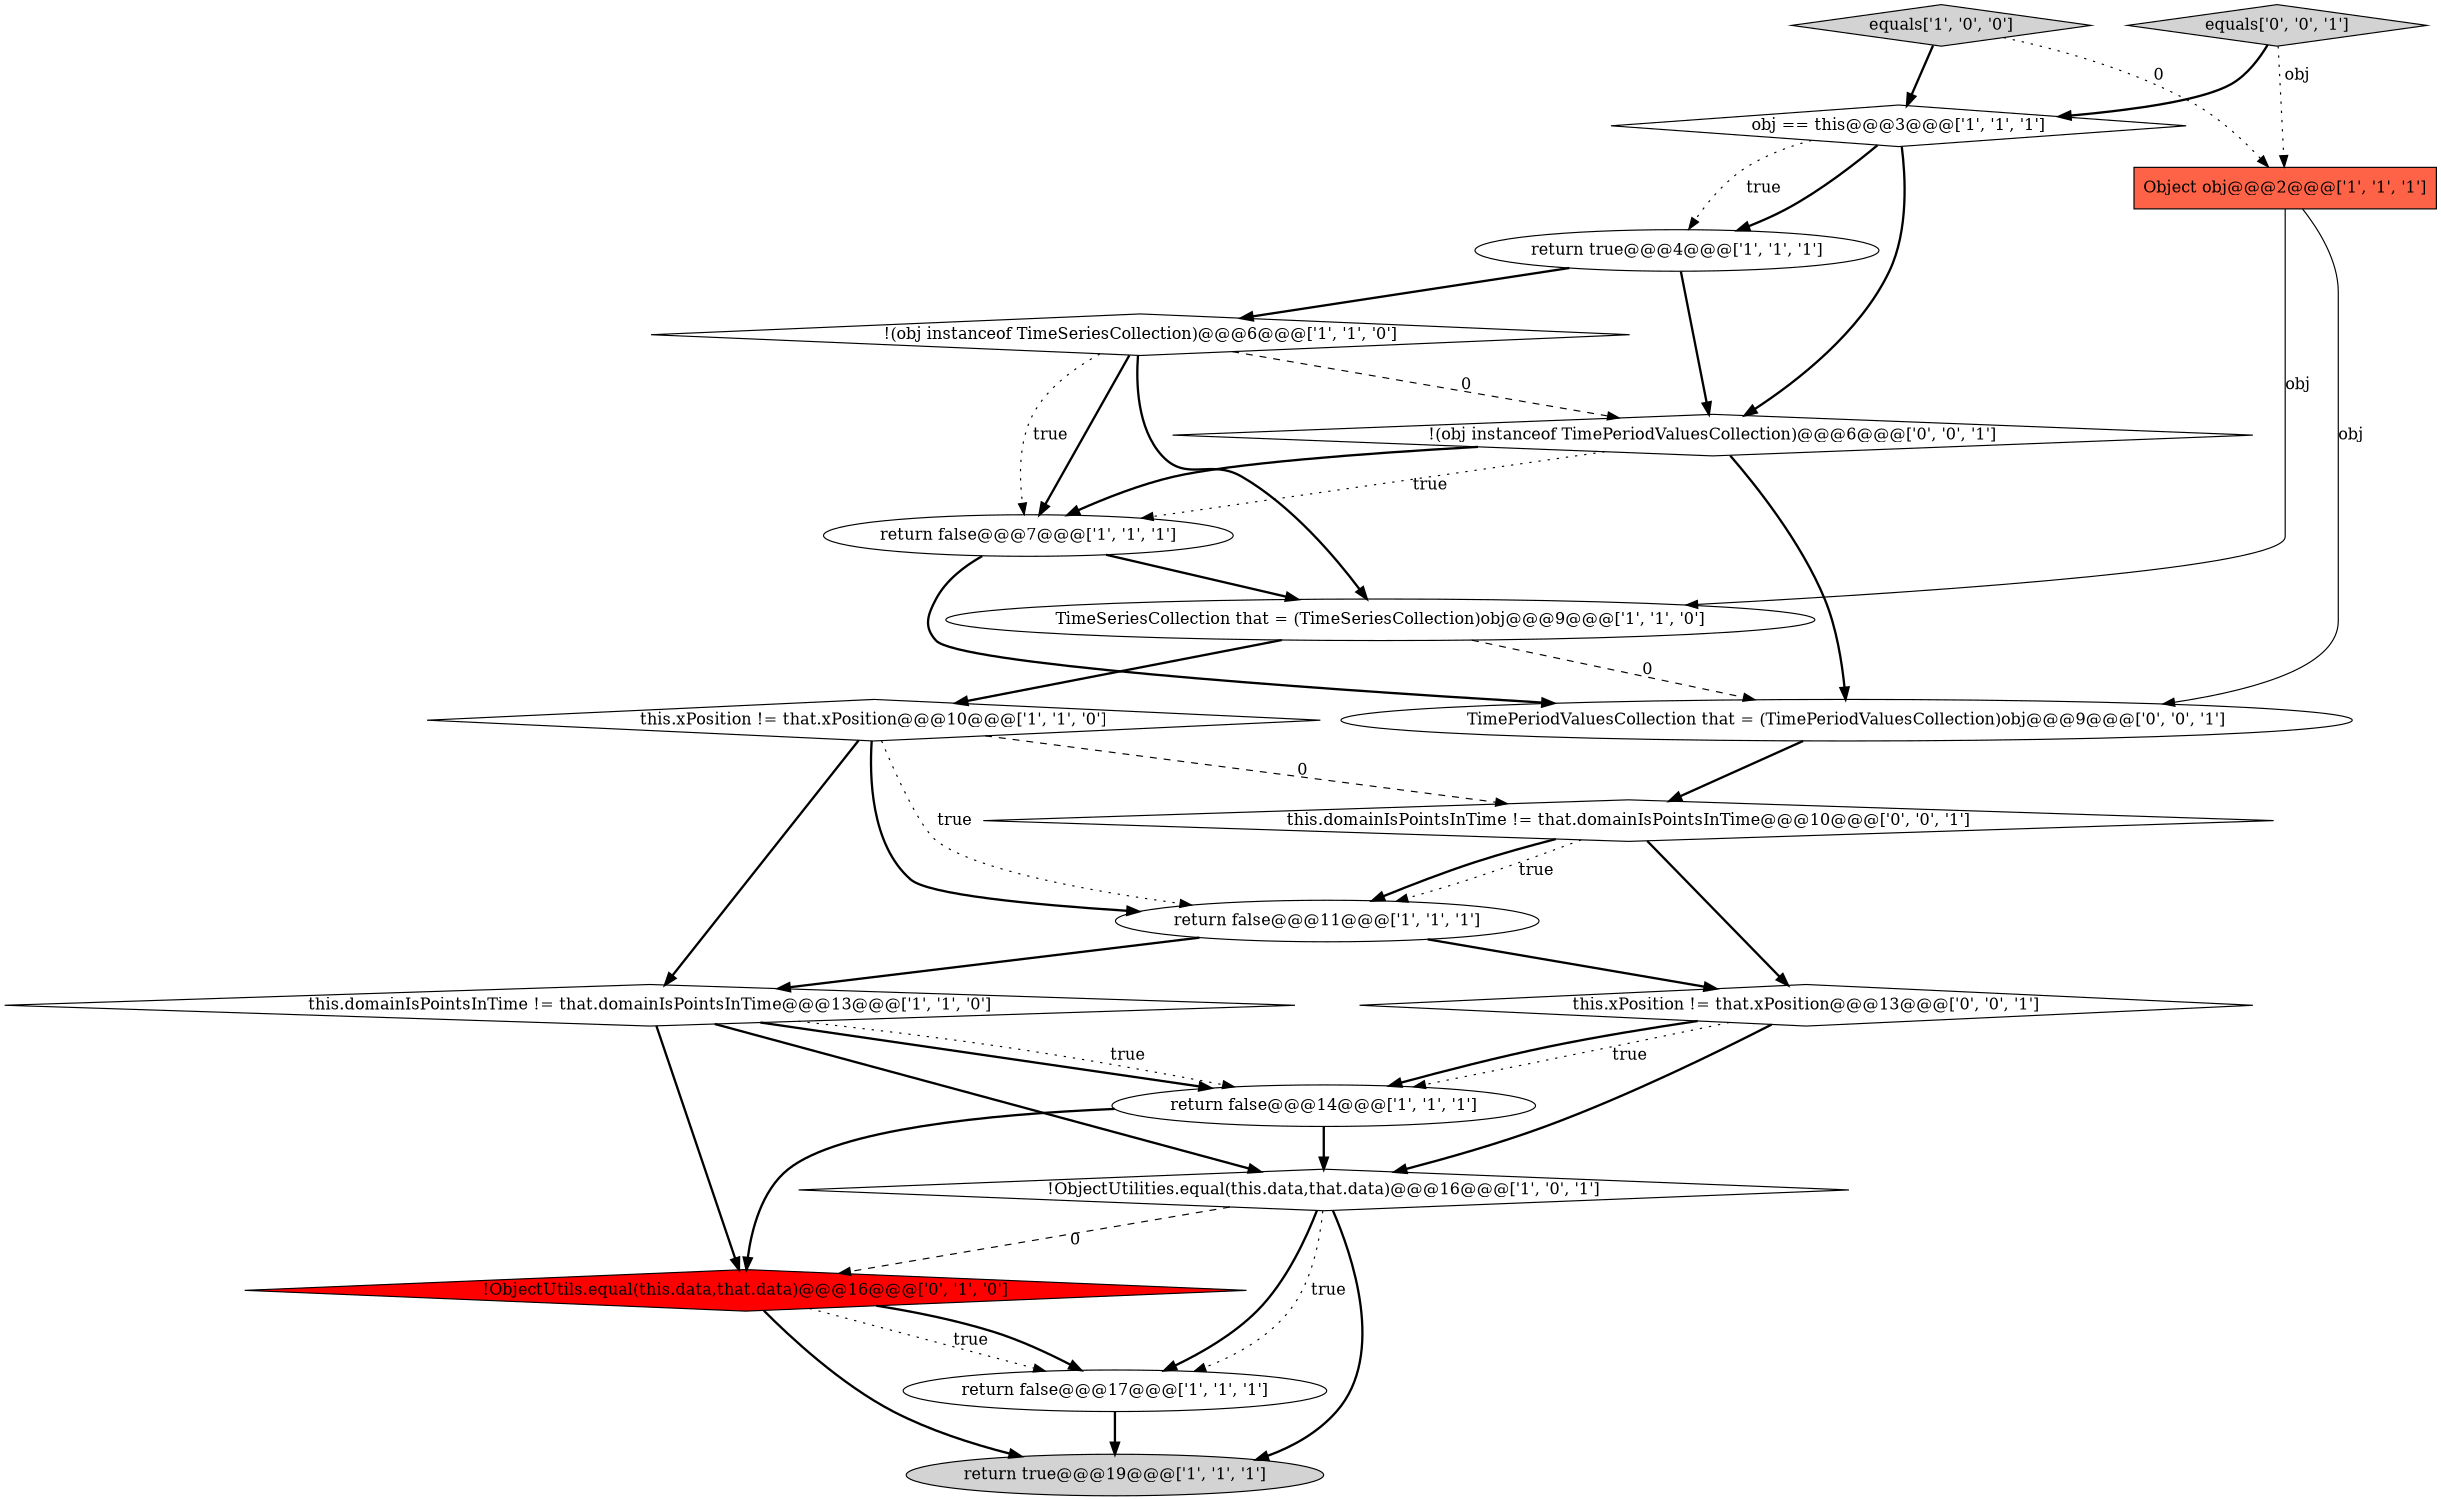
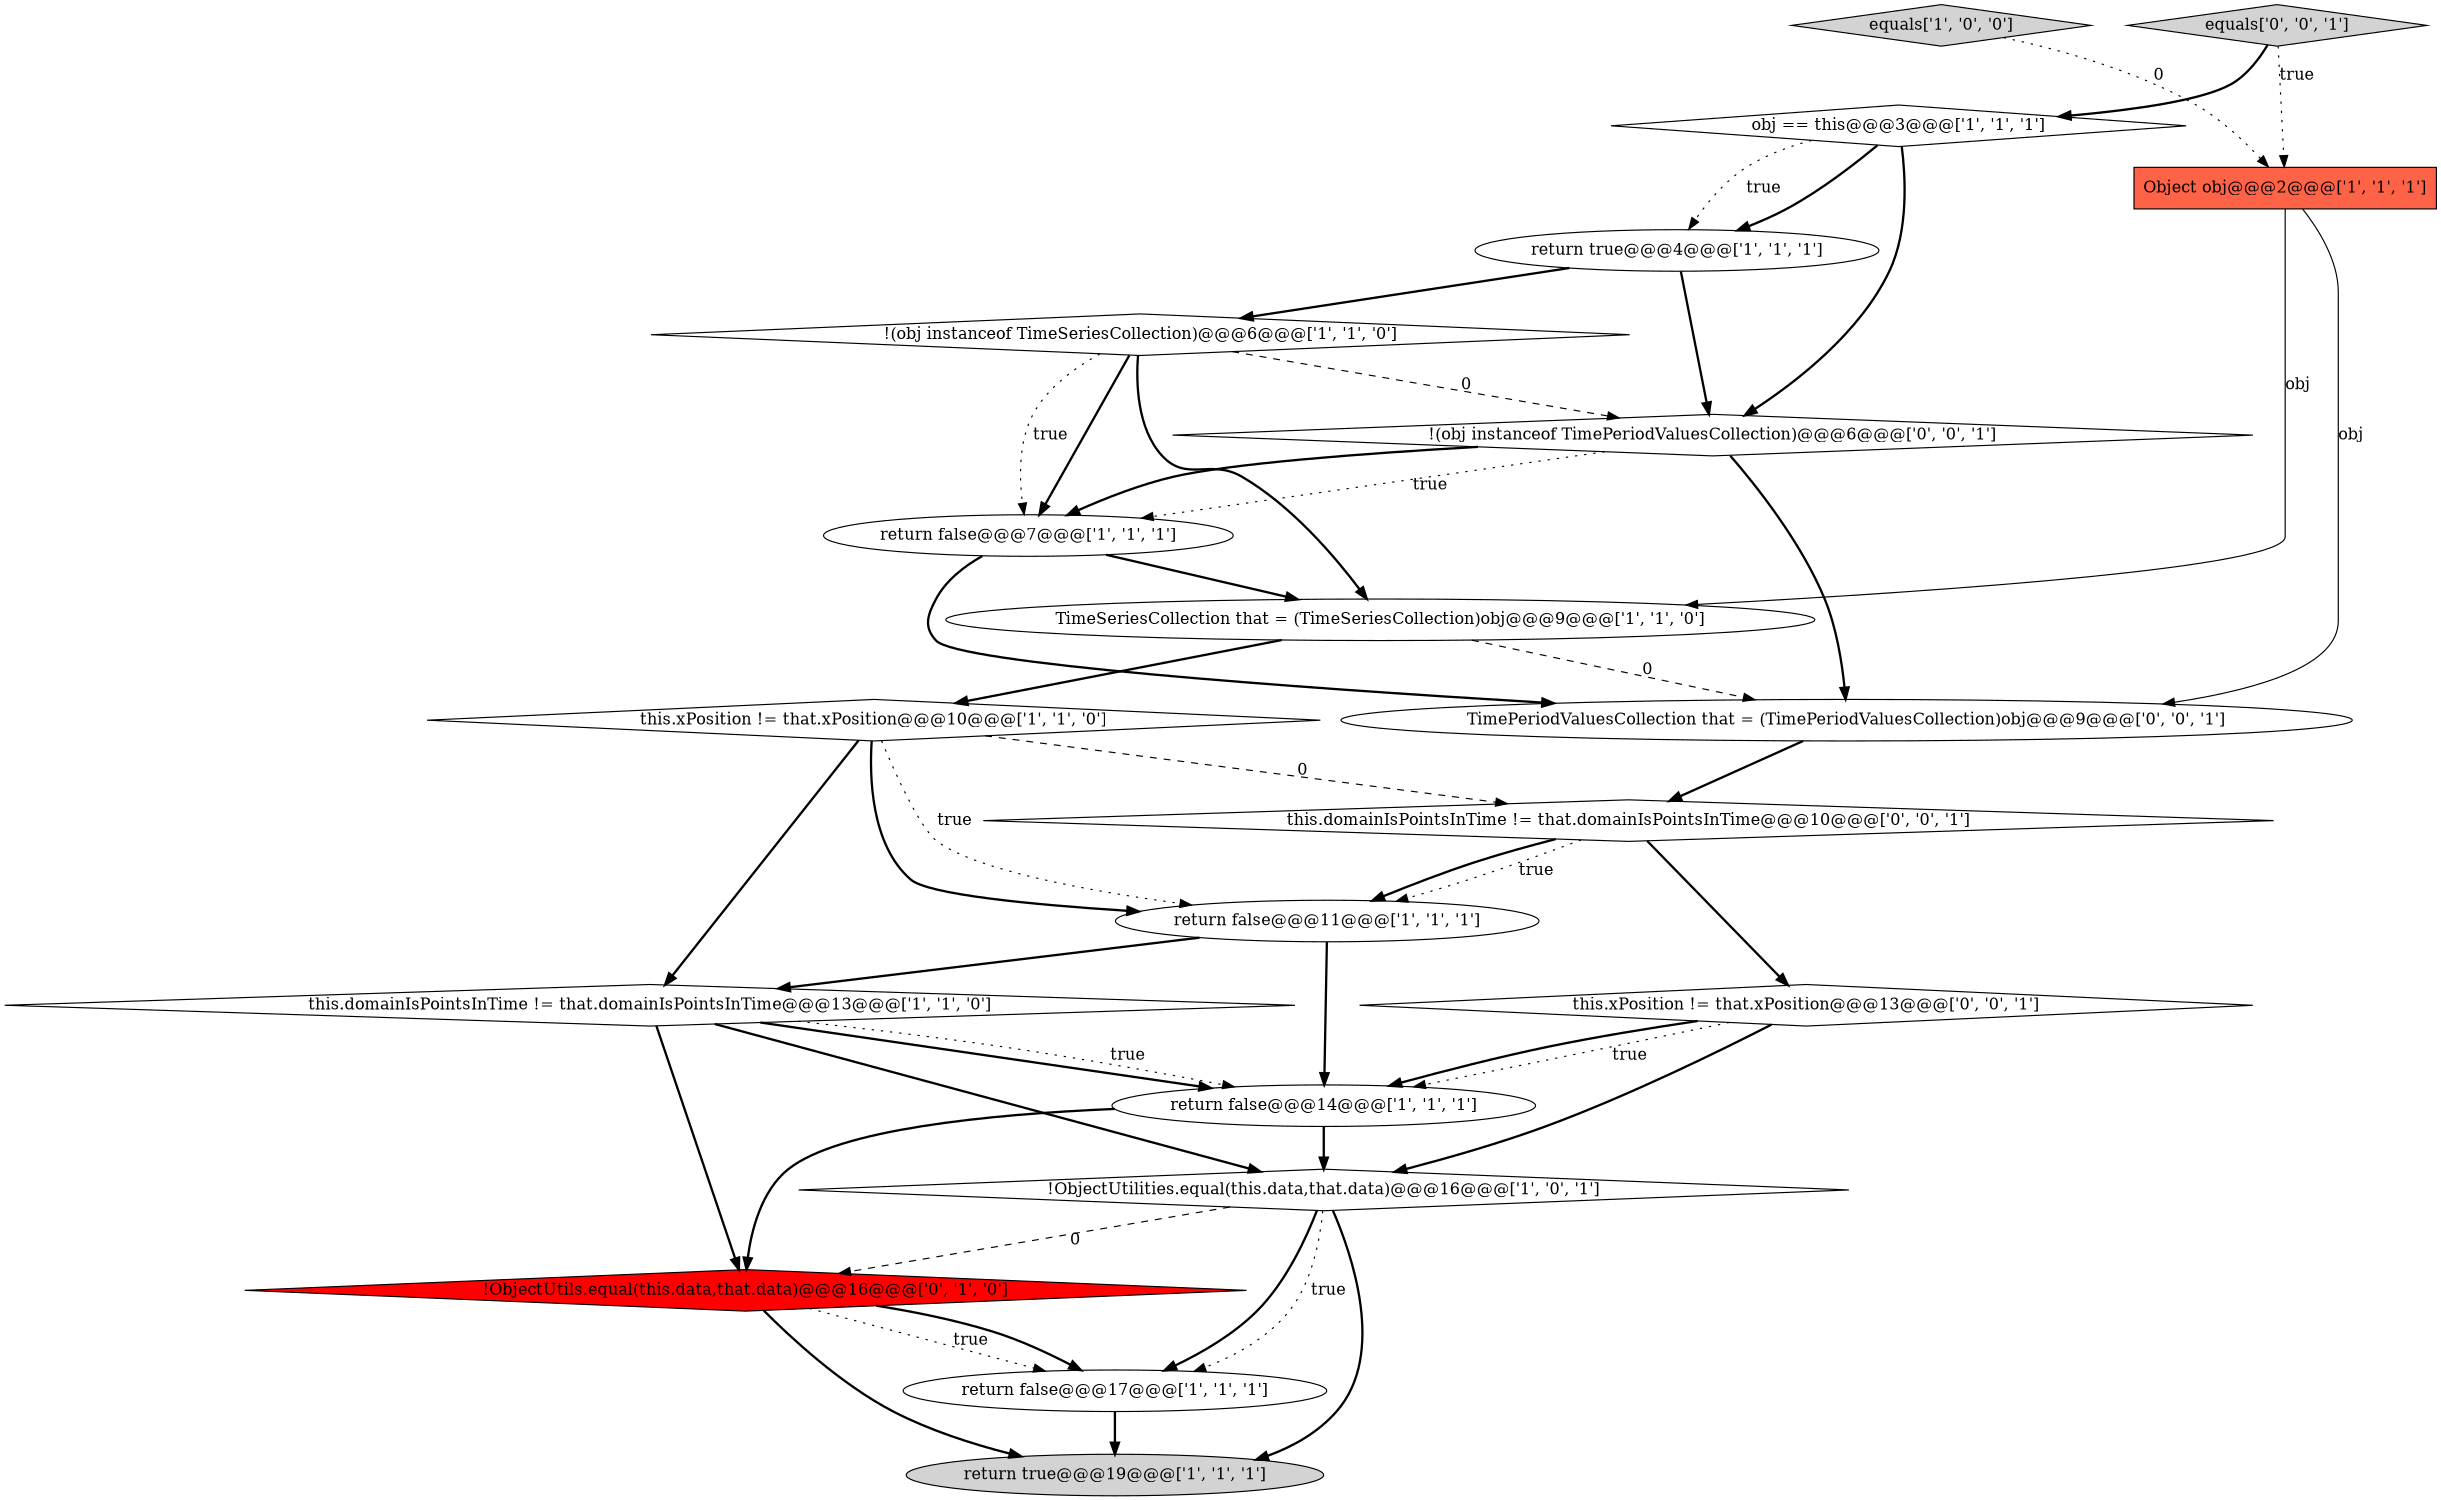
(1922, 70) -> none
(2297, 76) -> (2297, 76)
(1566, 963) -> (1326, 1007)
